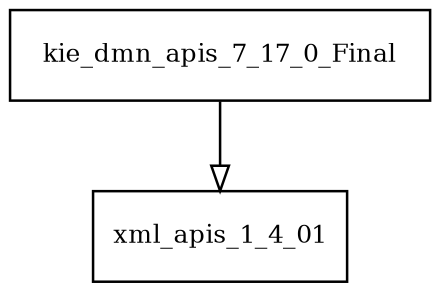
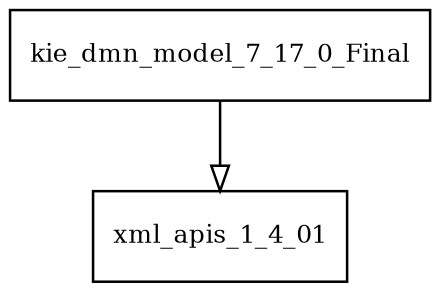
(220, 55) -> (220, 55)
